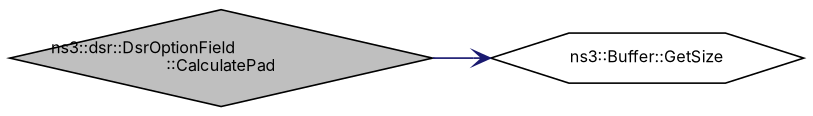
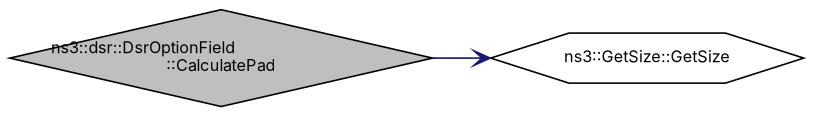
(647, 58) -> (647, 58)
